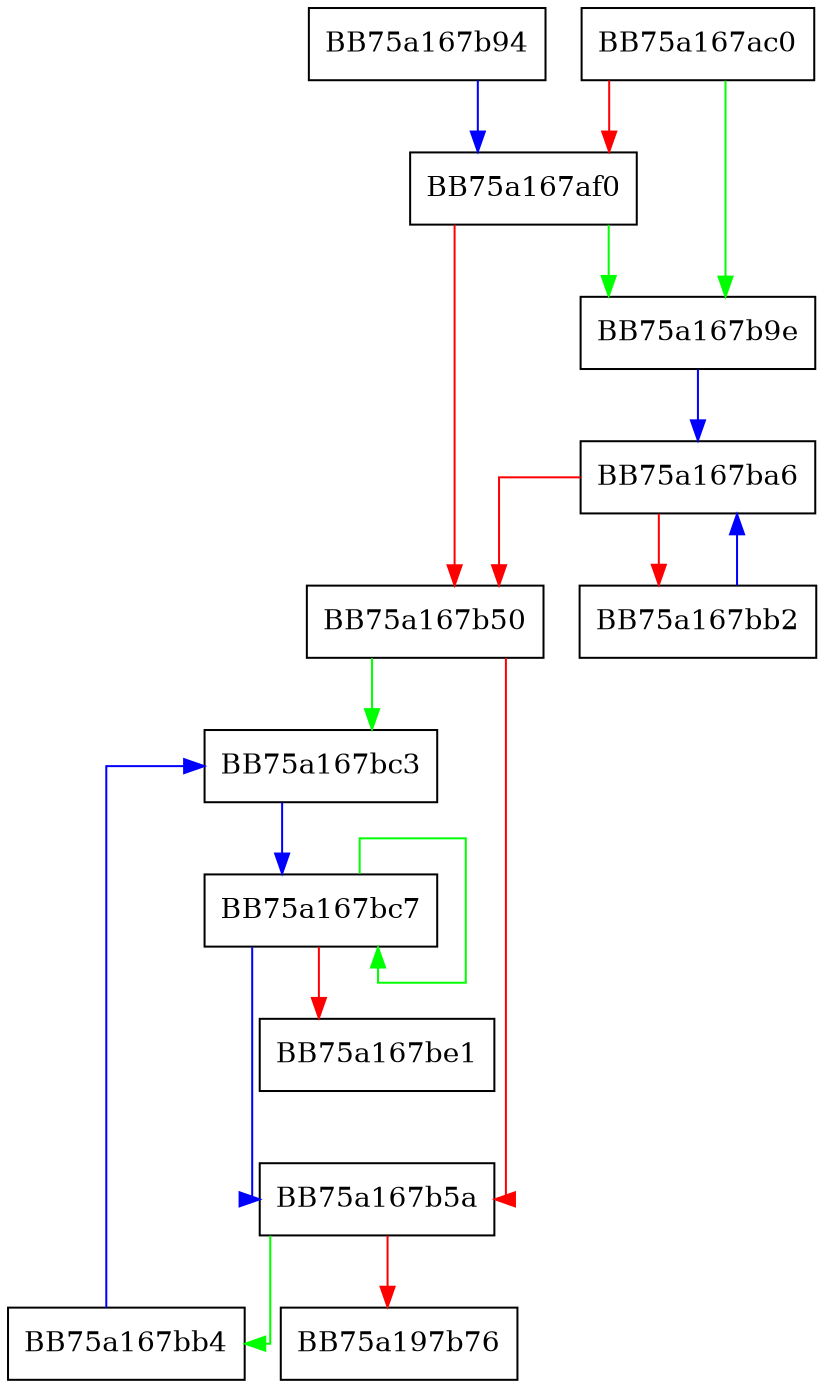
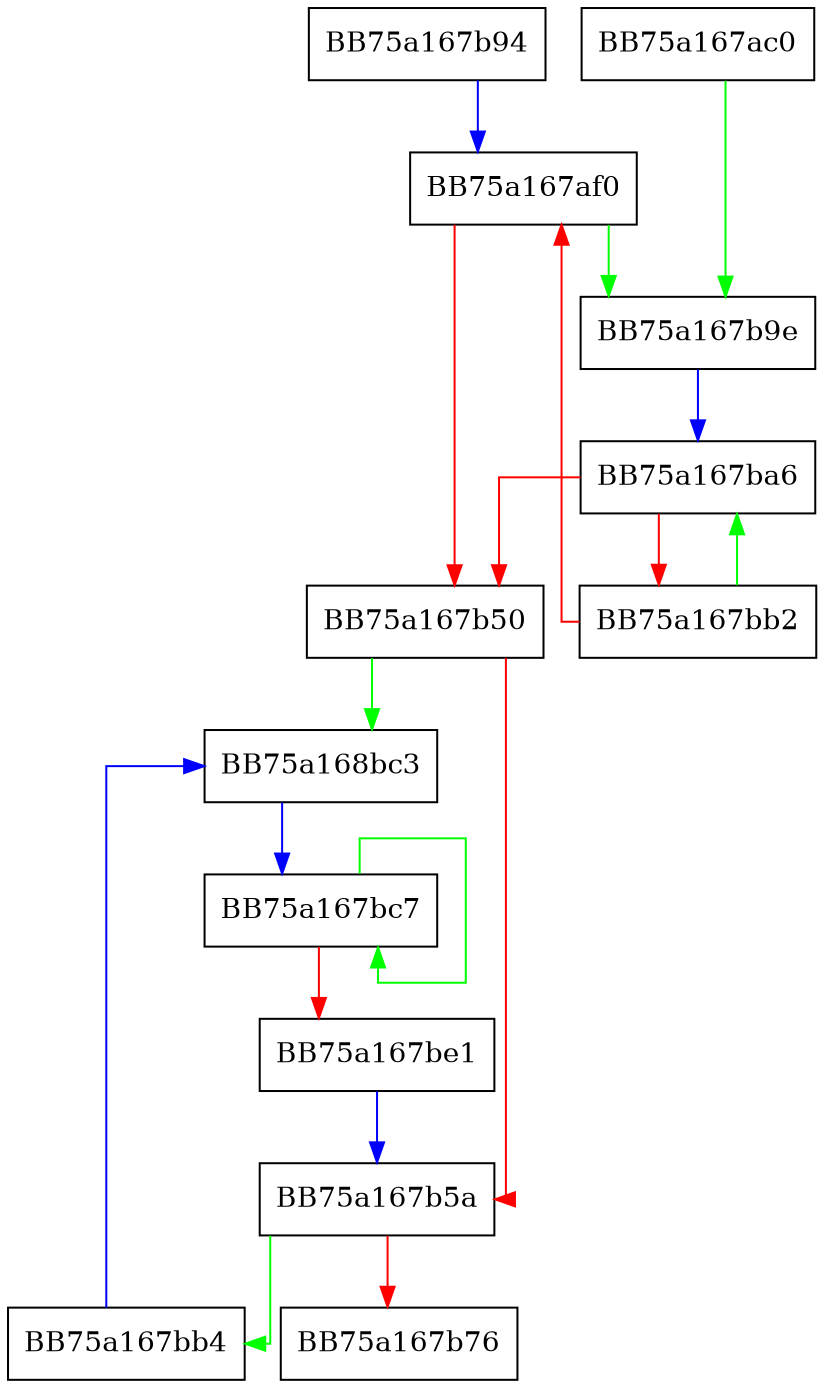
(609, 106) -> (562, 442)
(737, 560) -> (737, 560)
(321, 766) -> (321, 766)
(252, 1074) -> (377, 1117)
(399, 1344) -> (399, 1344)
